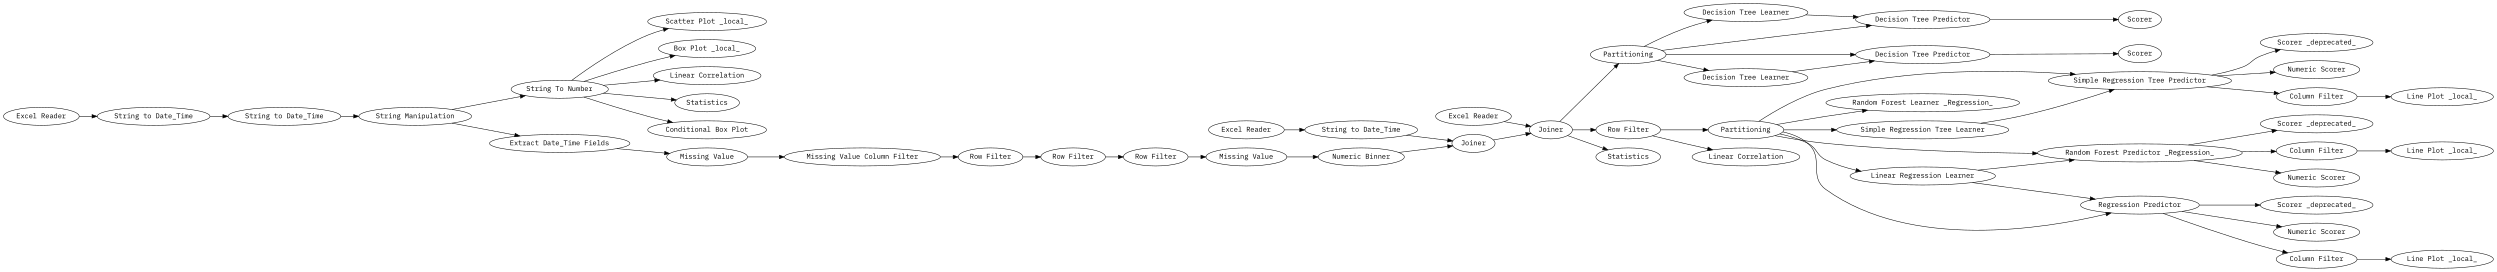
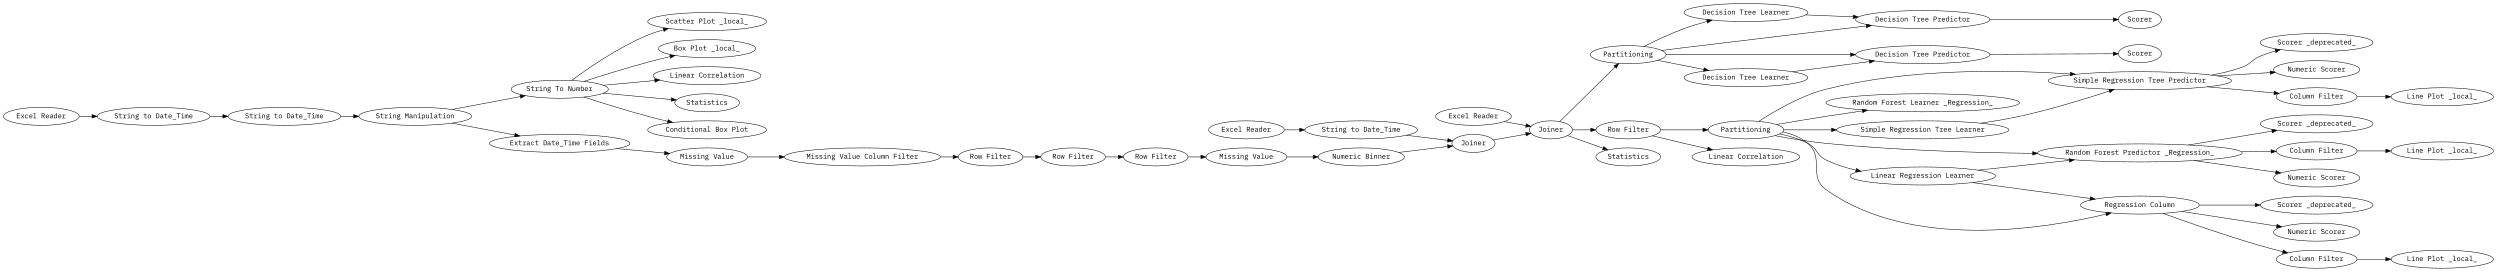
(2140, 205) -> (2140, 205)
